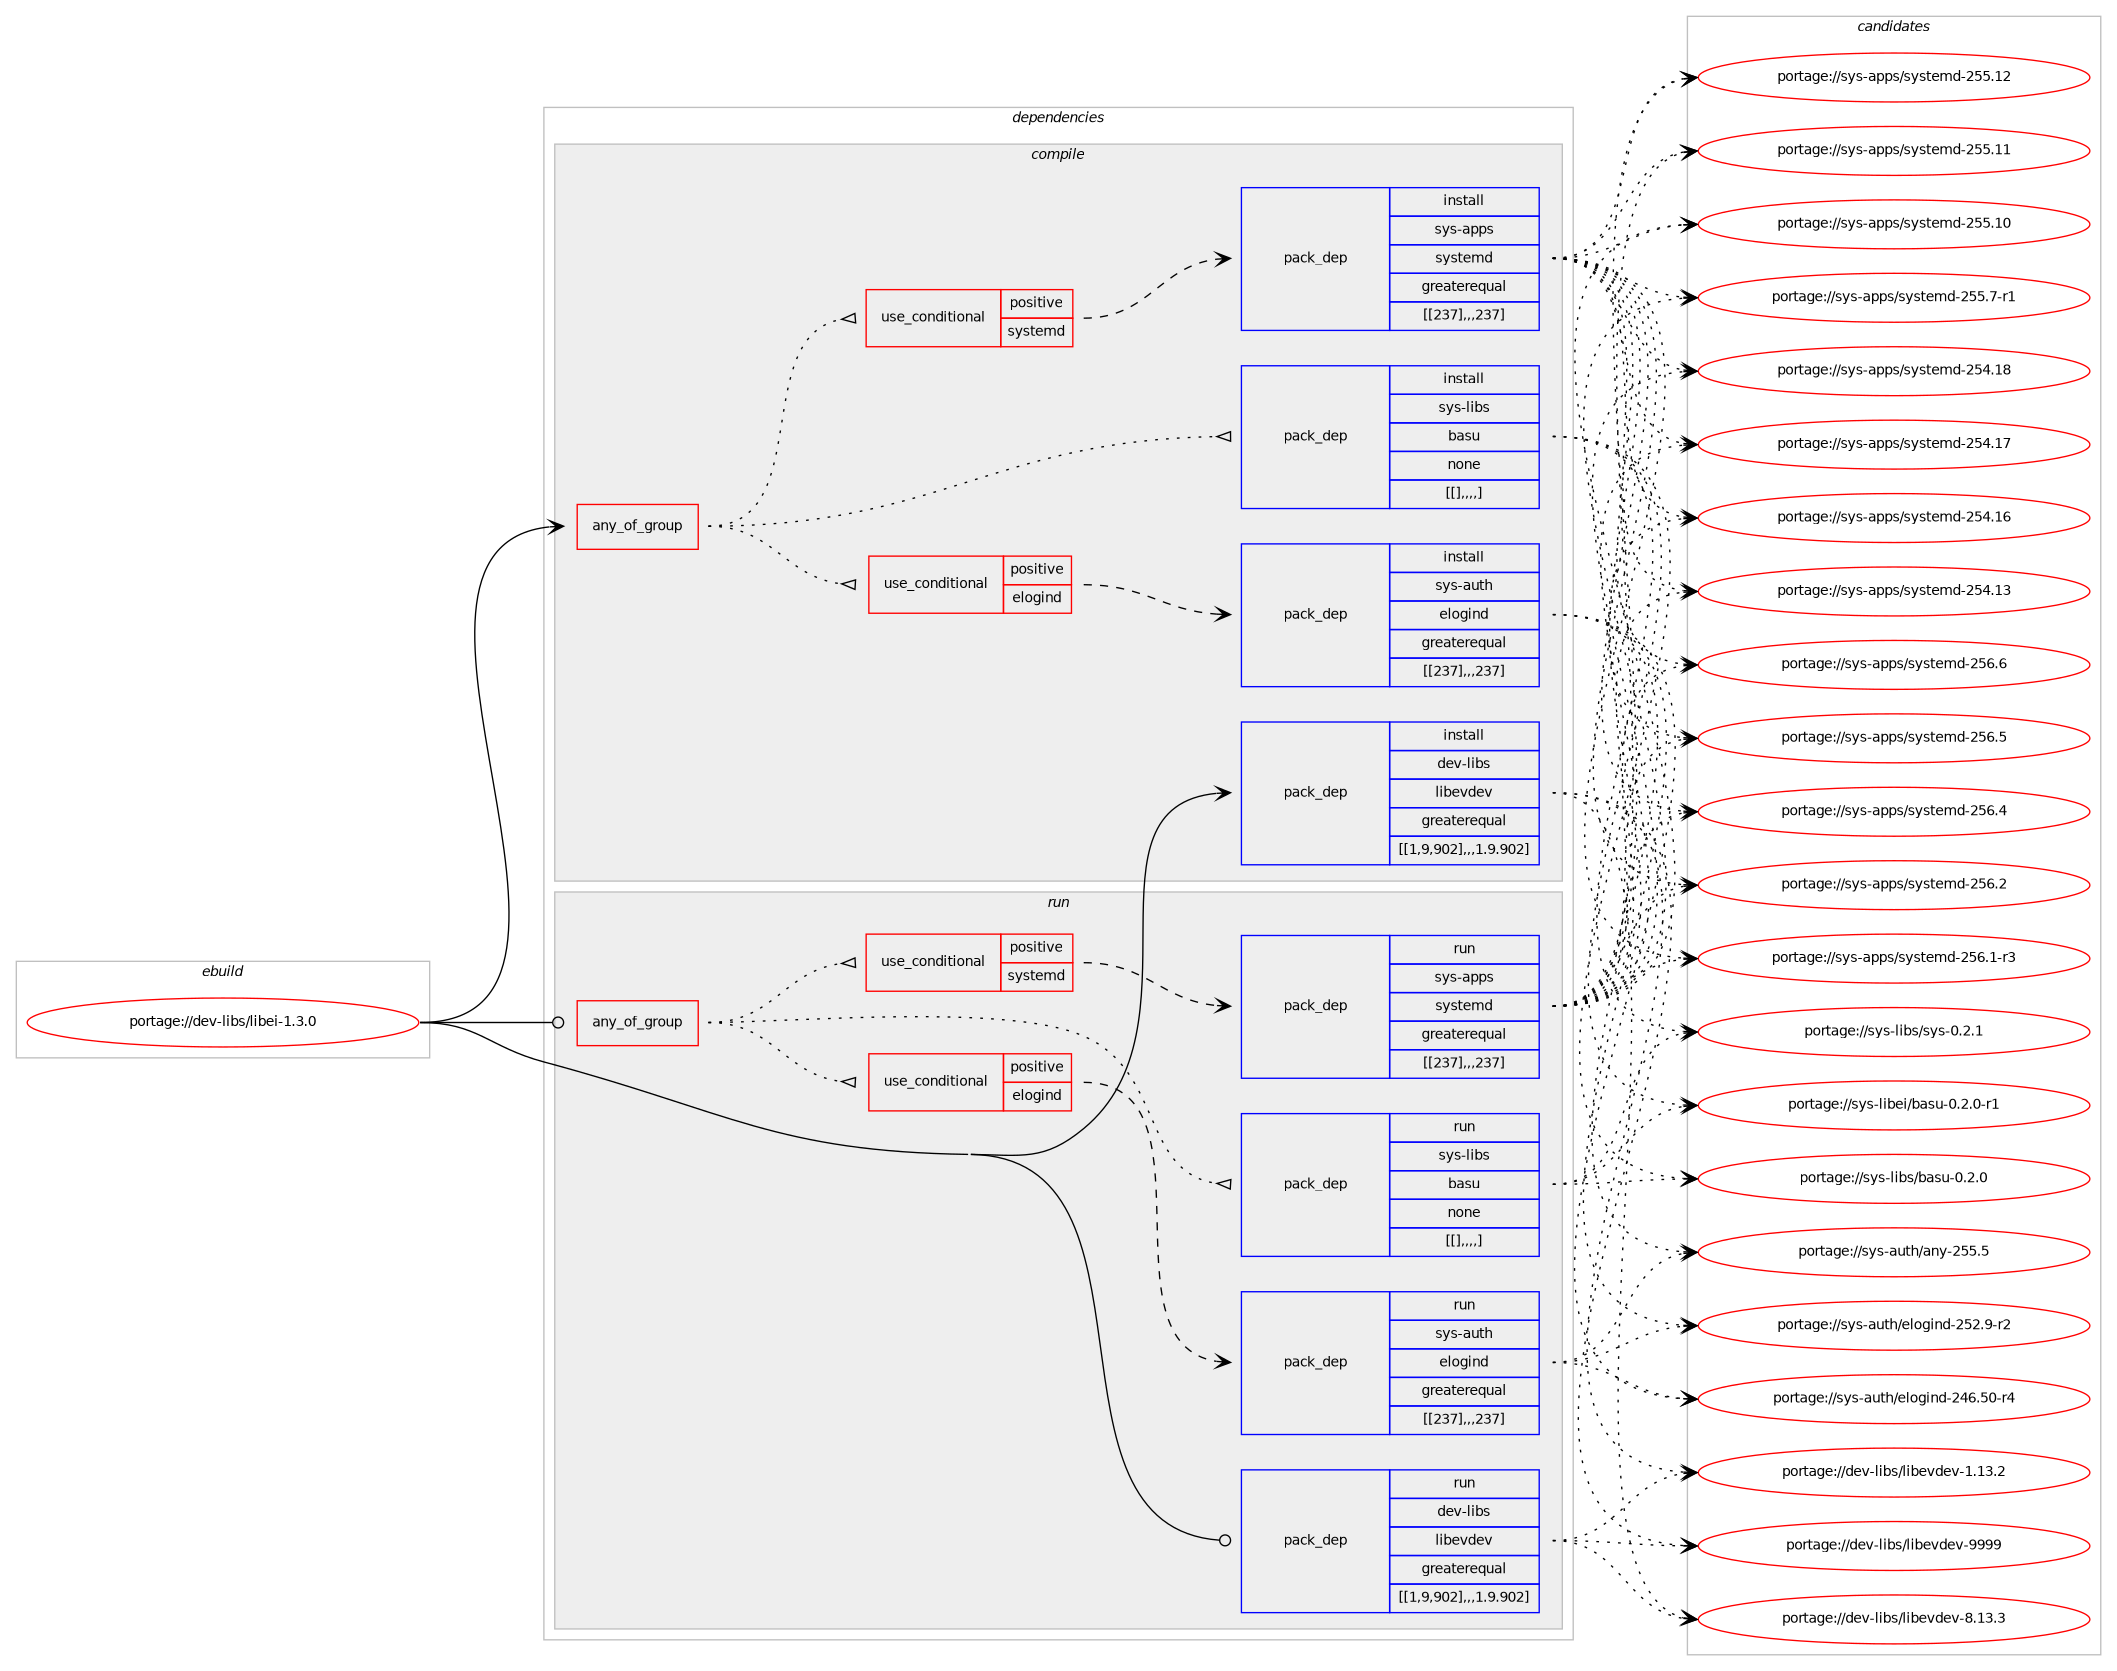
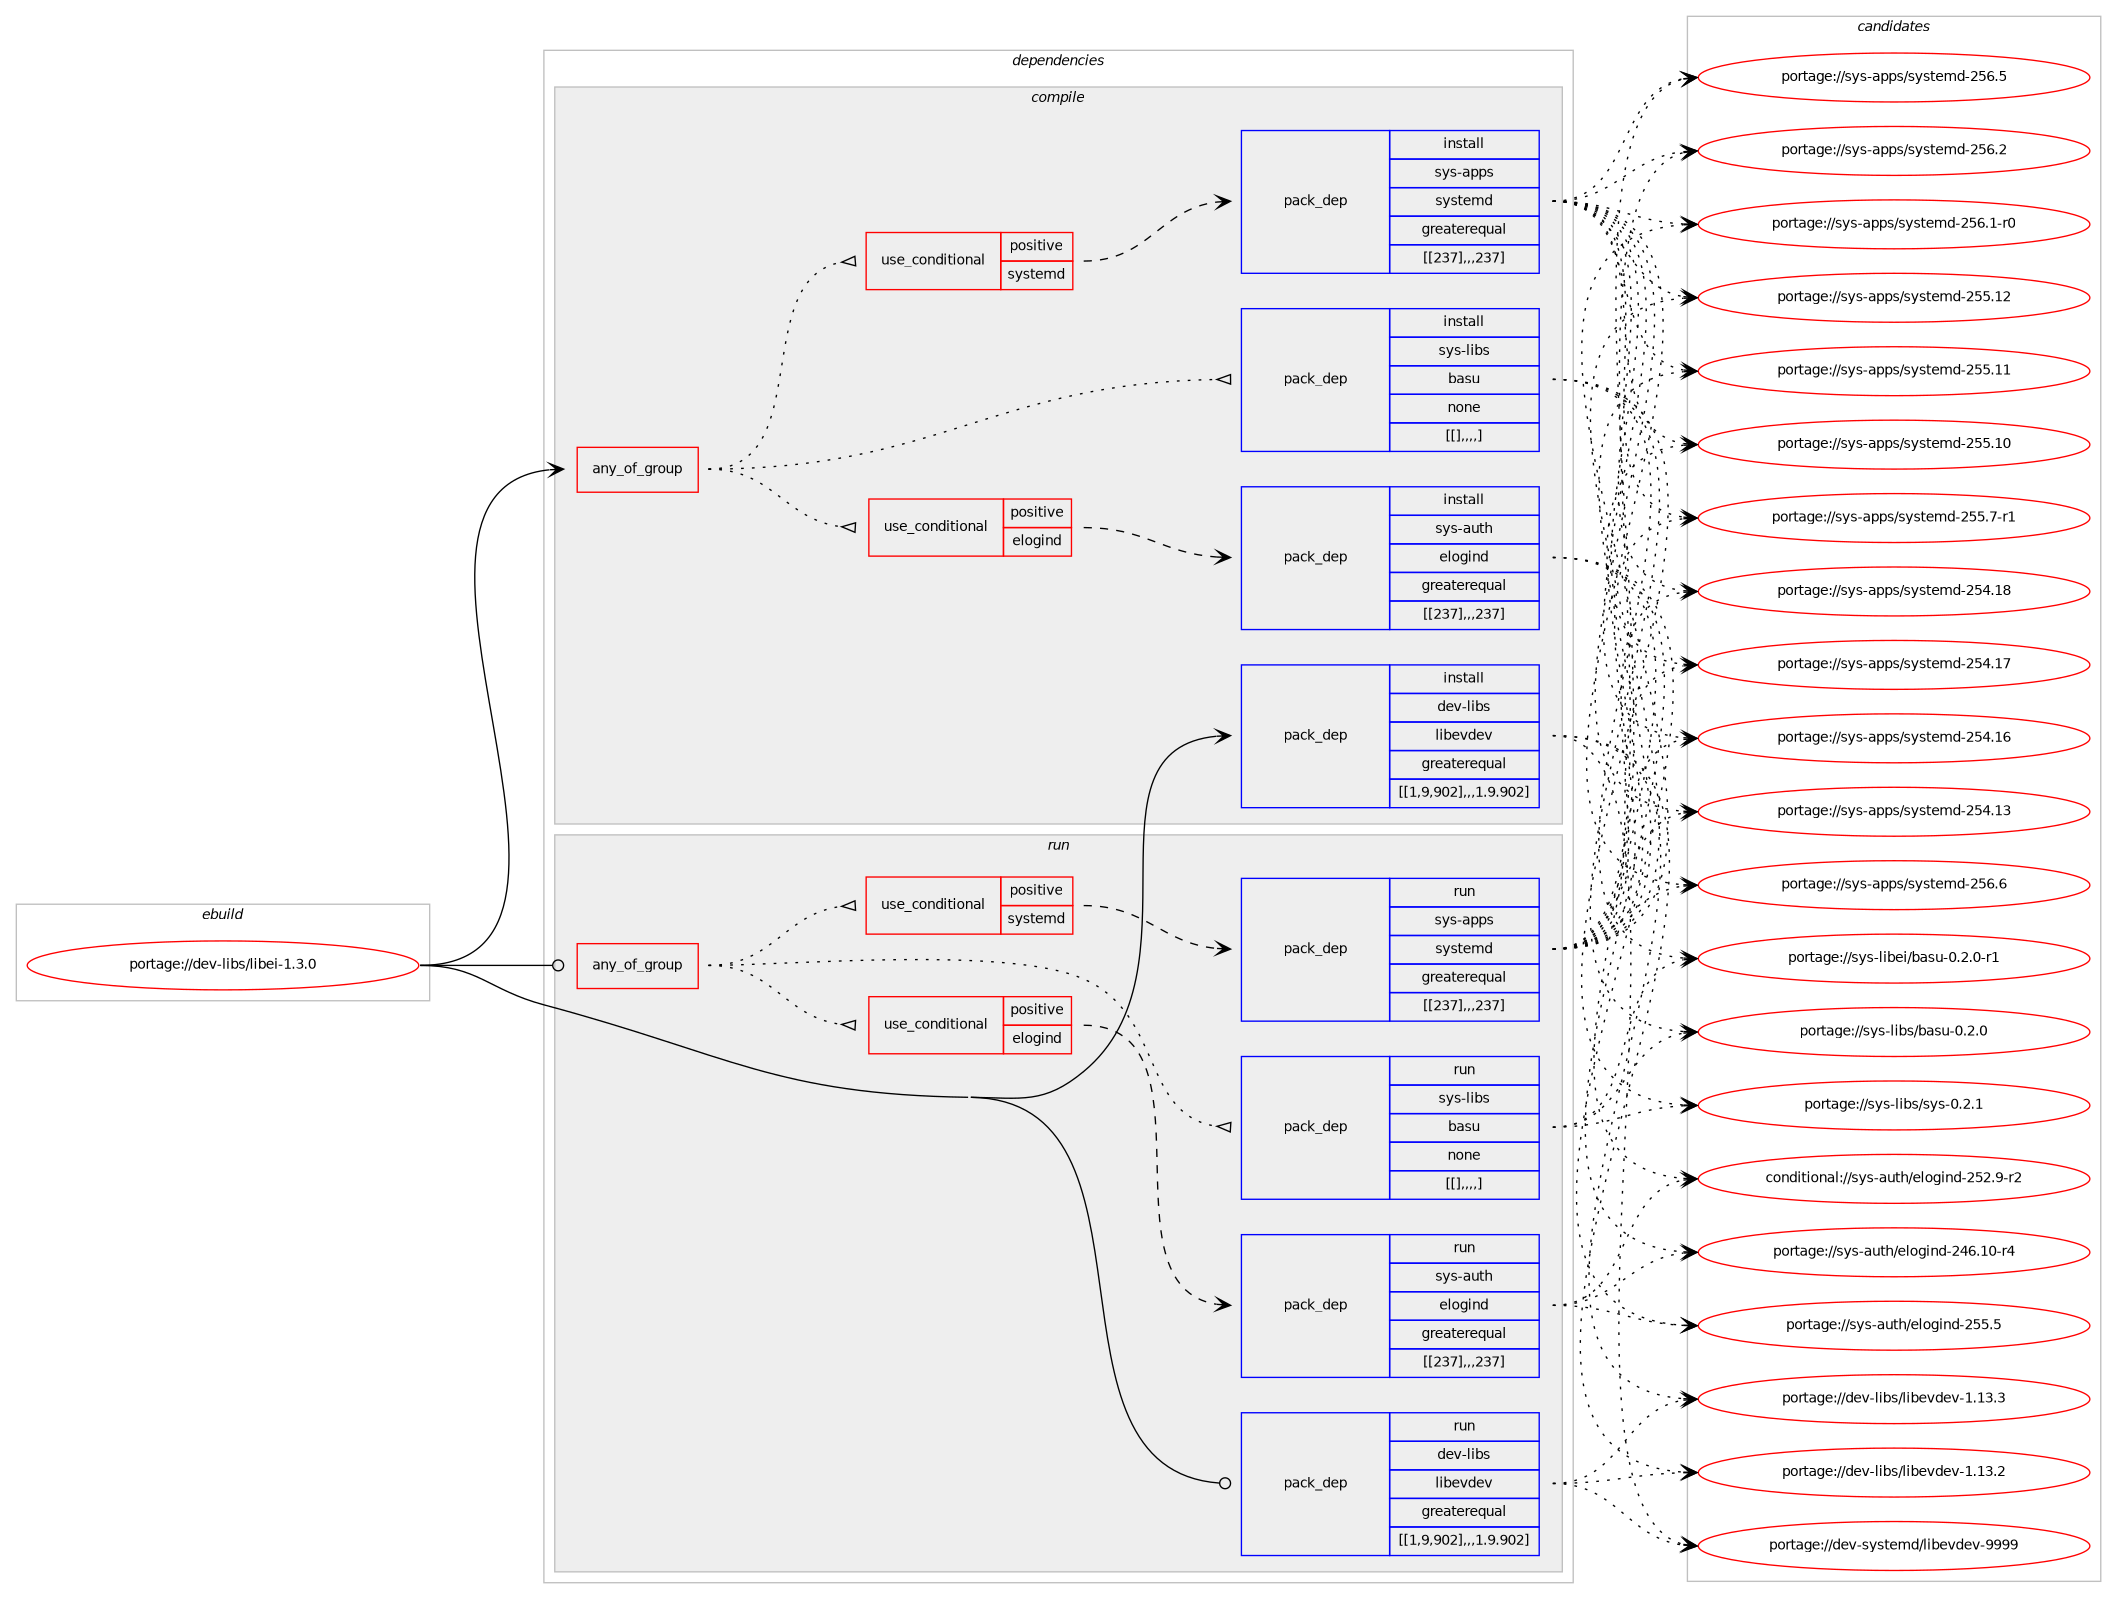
(1894, 812) -> none
(1894, 959) -> (1894, 224)
(1894, 1252) -> (1894, 1326)
(1894, 1326) -> (1894, 1179)
(1894, 1399) -> (1894, 1252)
(1894, 1546) -> (1894, 1546)
(1894, 1619) -> (1894, 1399)
